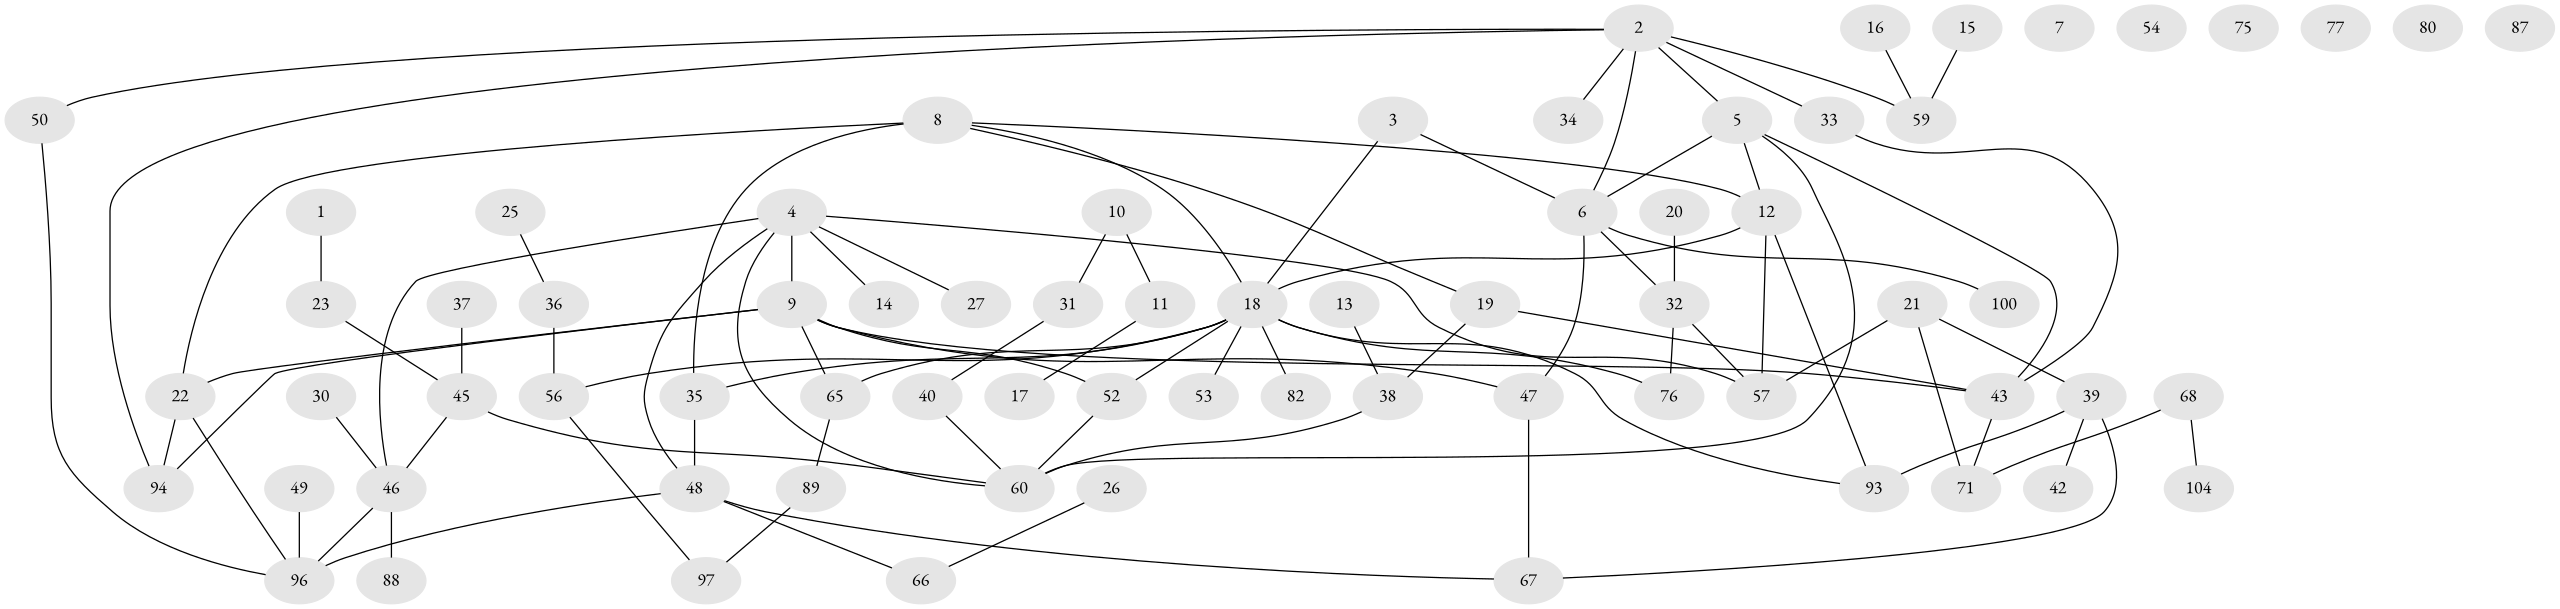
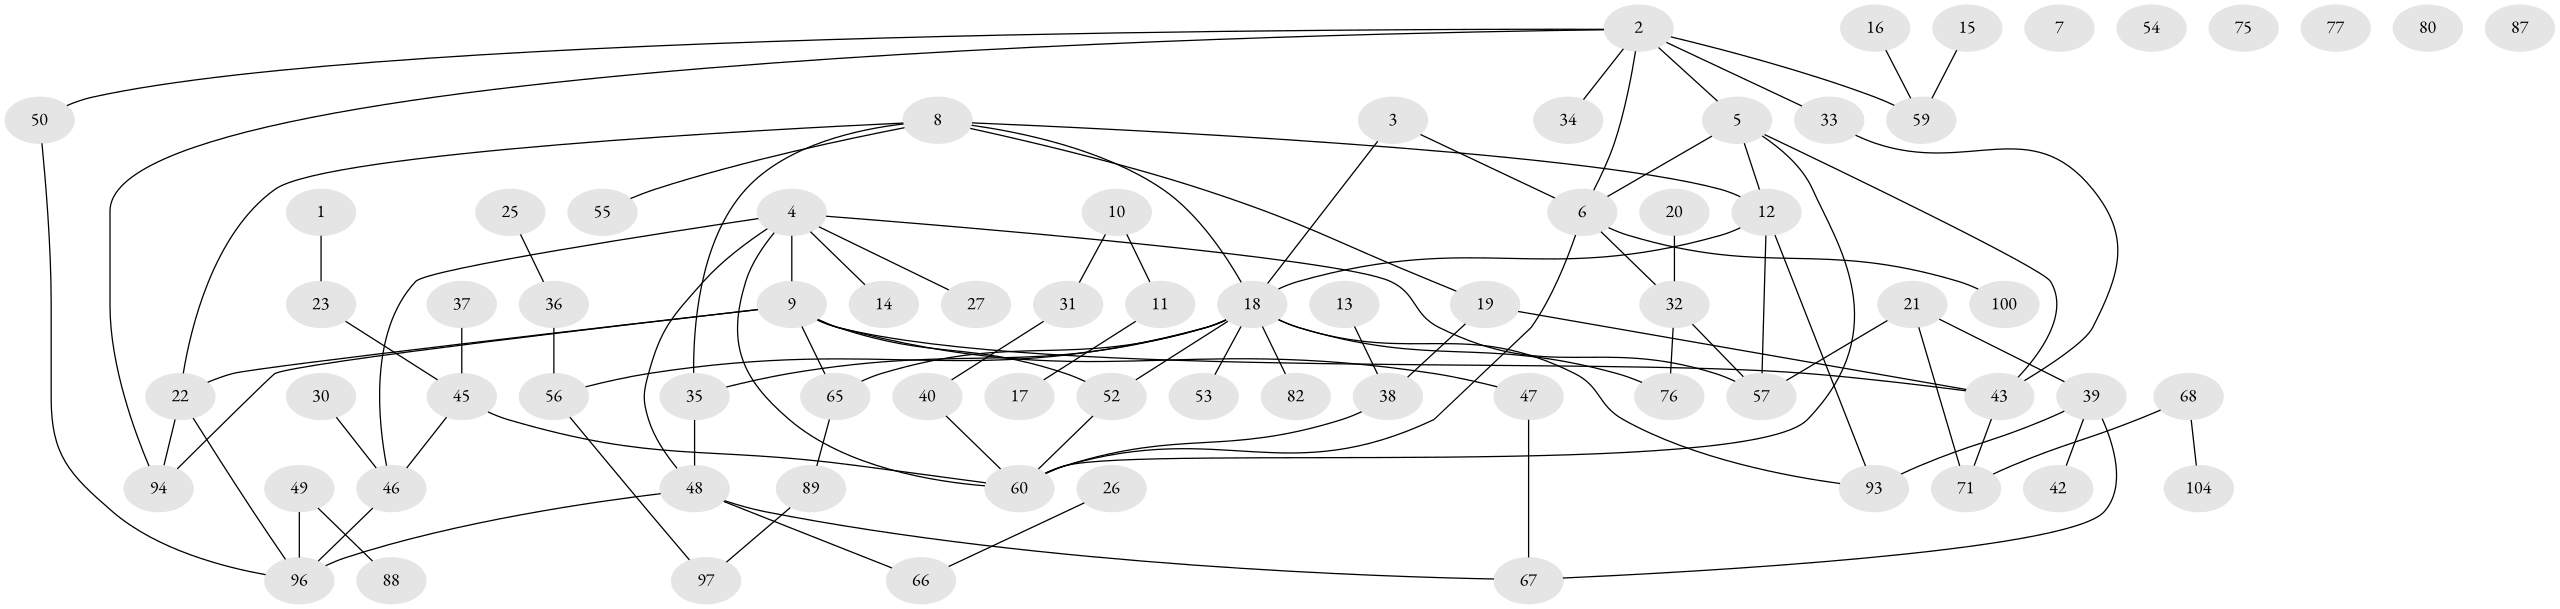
none -> (602, 212)
(1578, 310) -> (1359, 445)
(391, 535) -> (340, 529)
